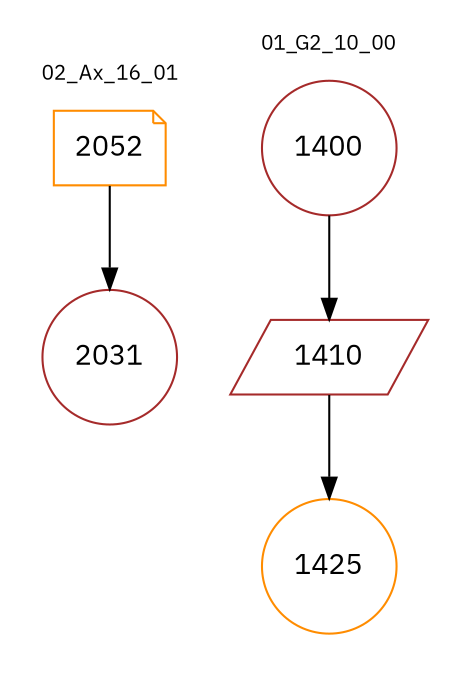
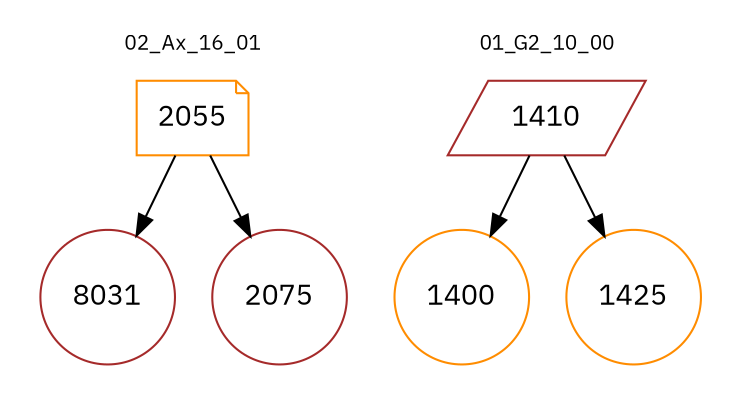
(110, 148) -> (193, 118)
(329, 148) -> (462, 297)
(329, 257) -> (515, 186)
none -> (280, 297)
(110, 357) -> (108, 297)
